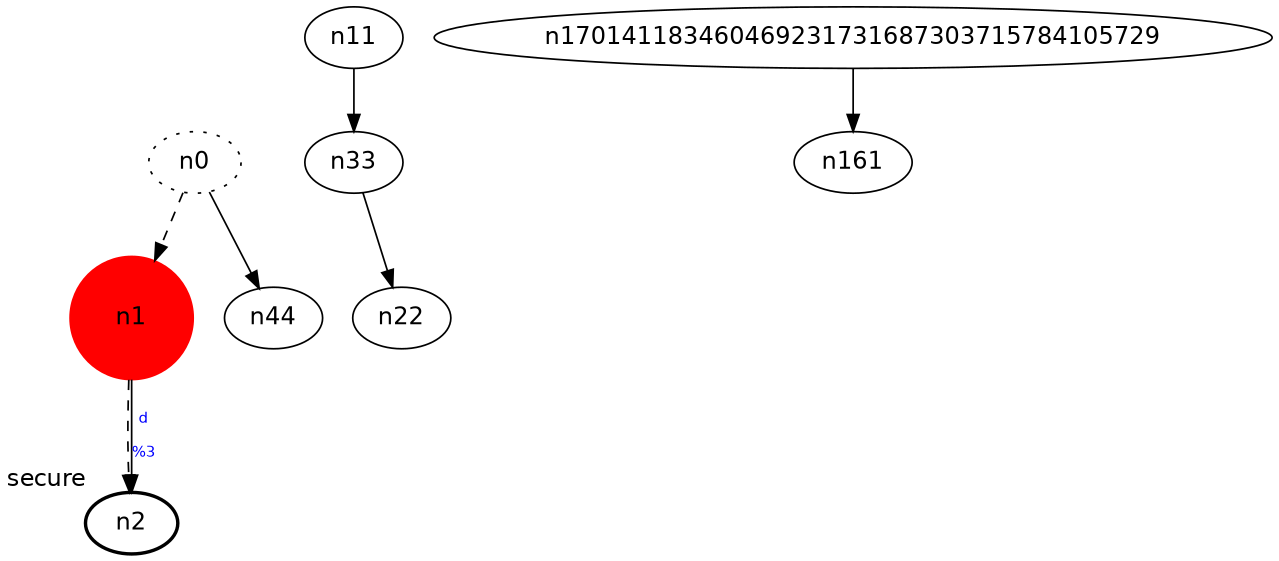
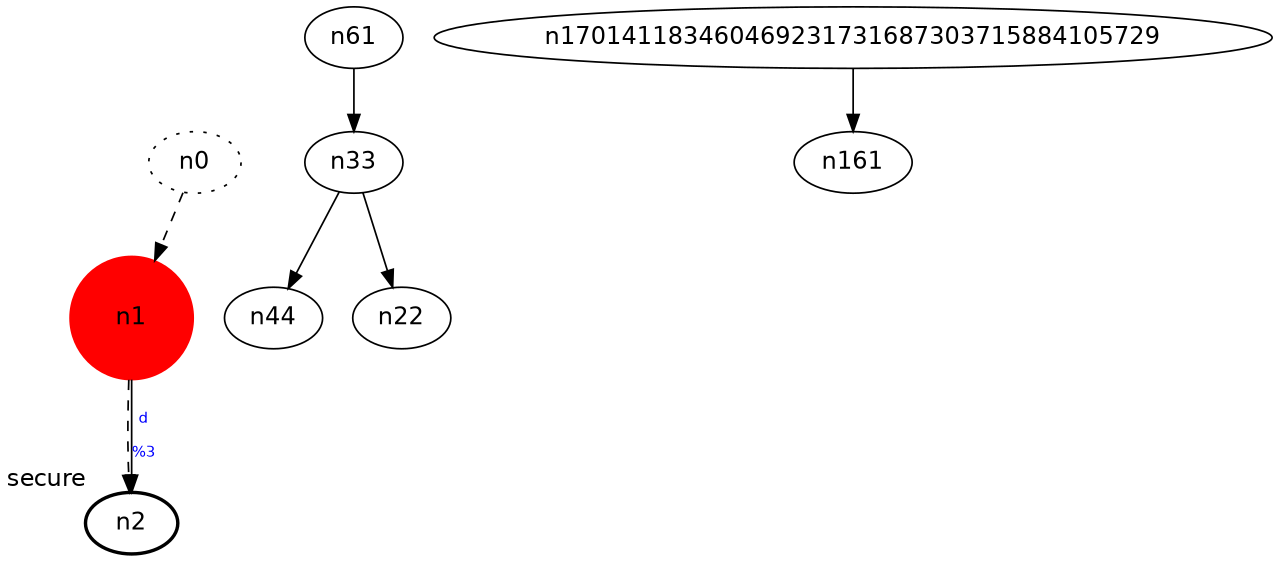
(354, 38) -> (354, 38)
(853, 38) -> (853, 38)
(230, 233) -> (318, 233)
